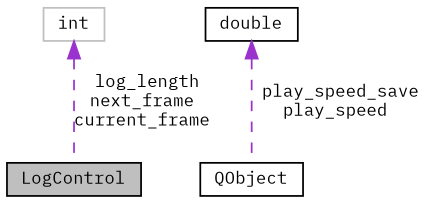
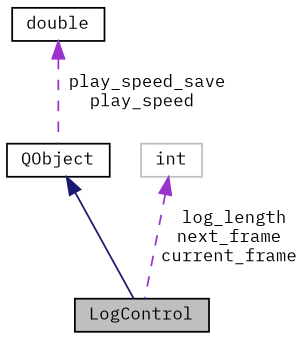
none -> (104, 245)
